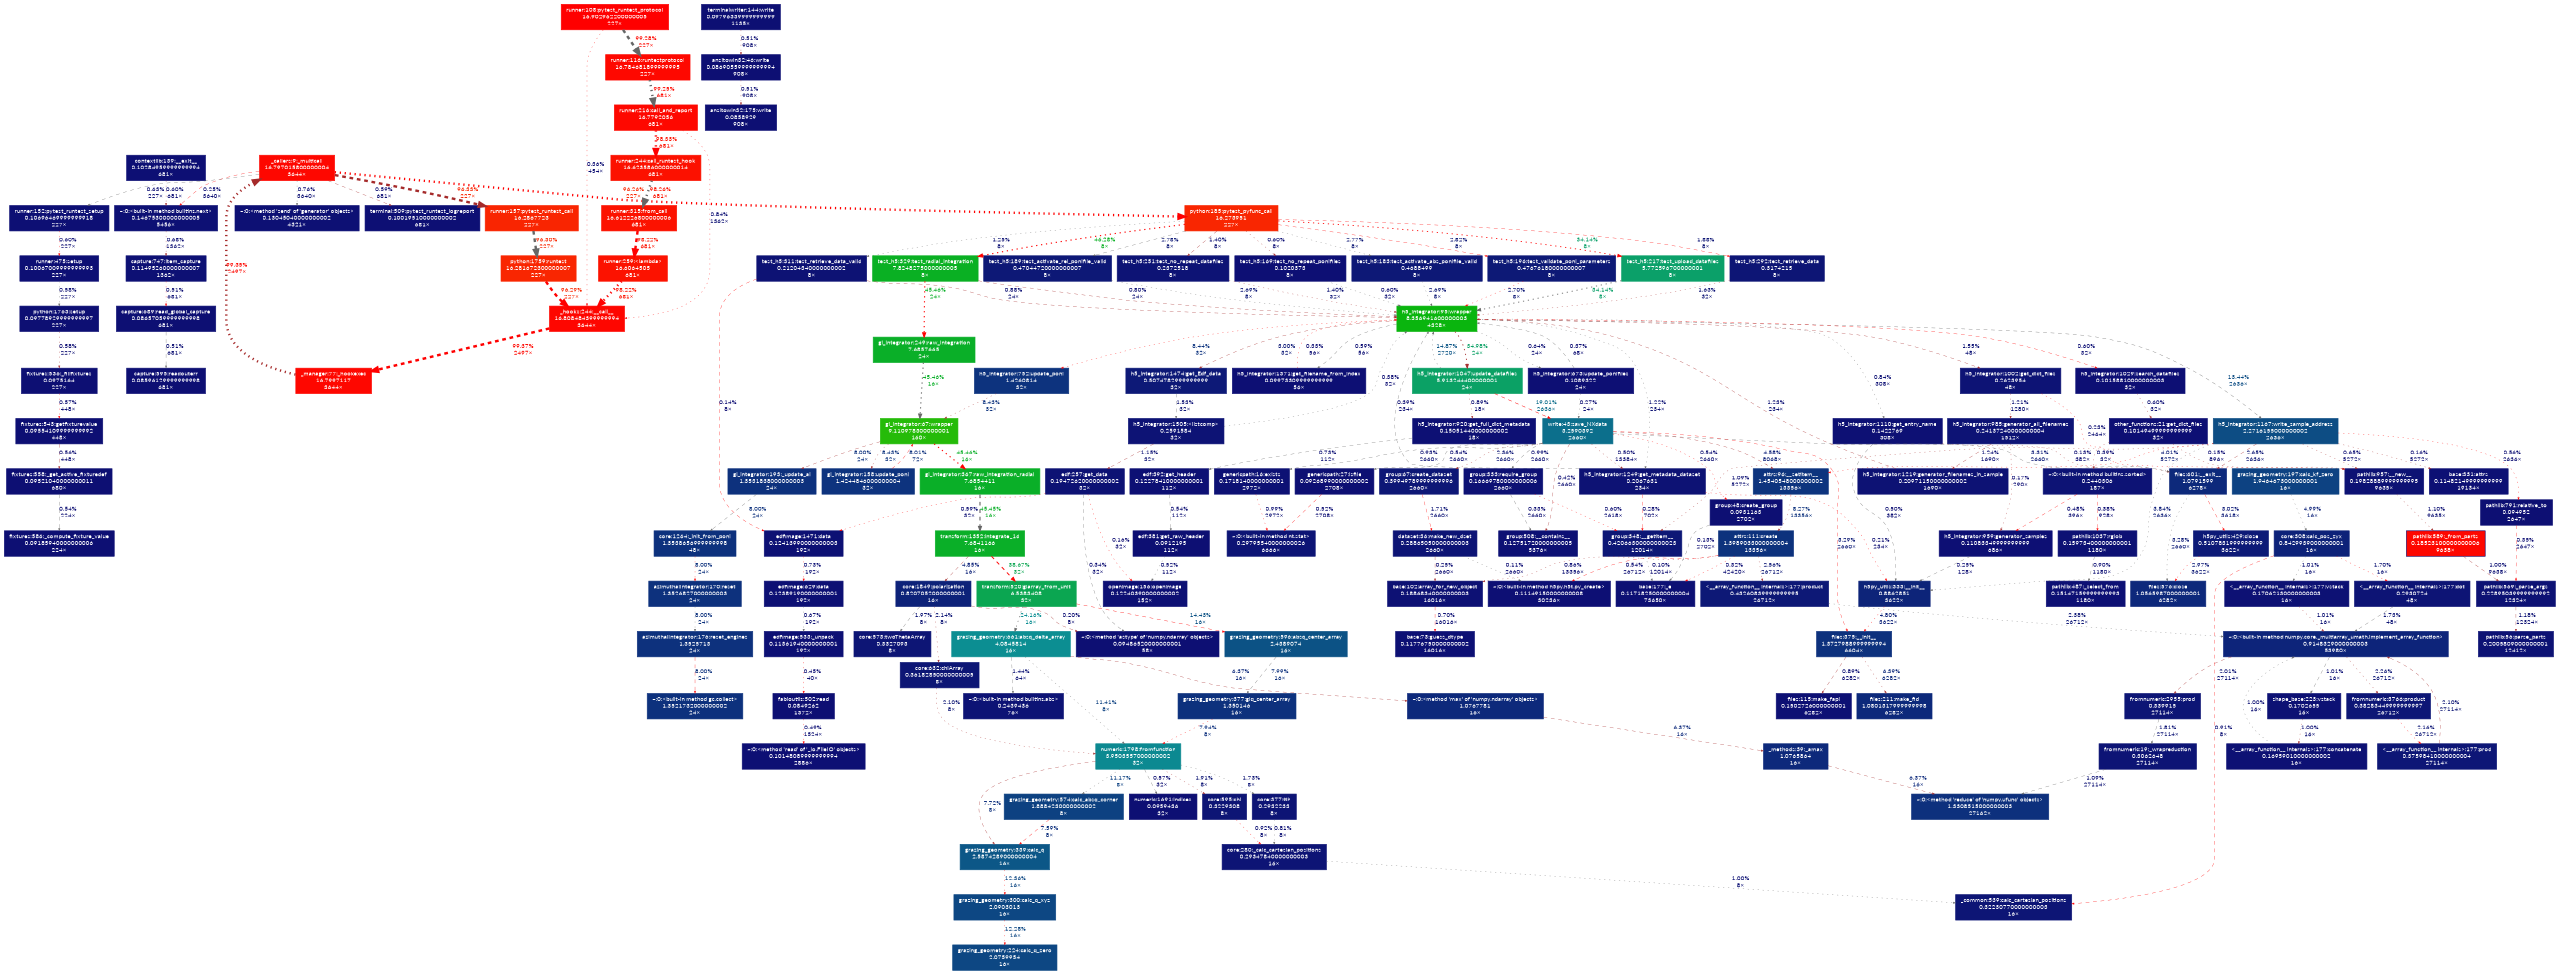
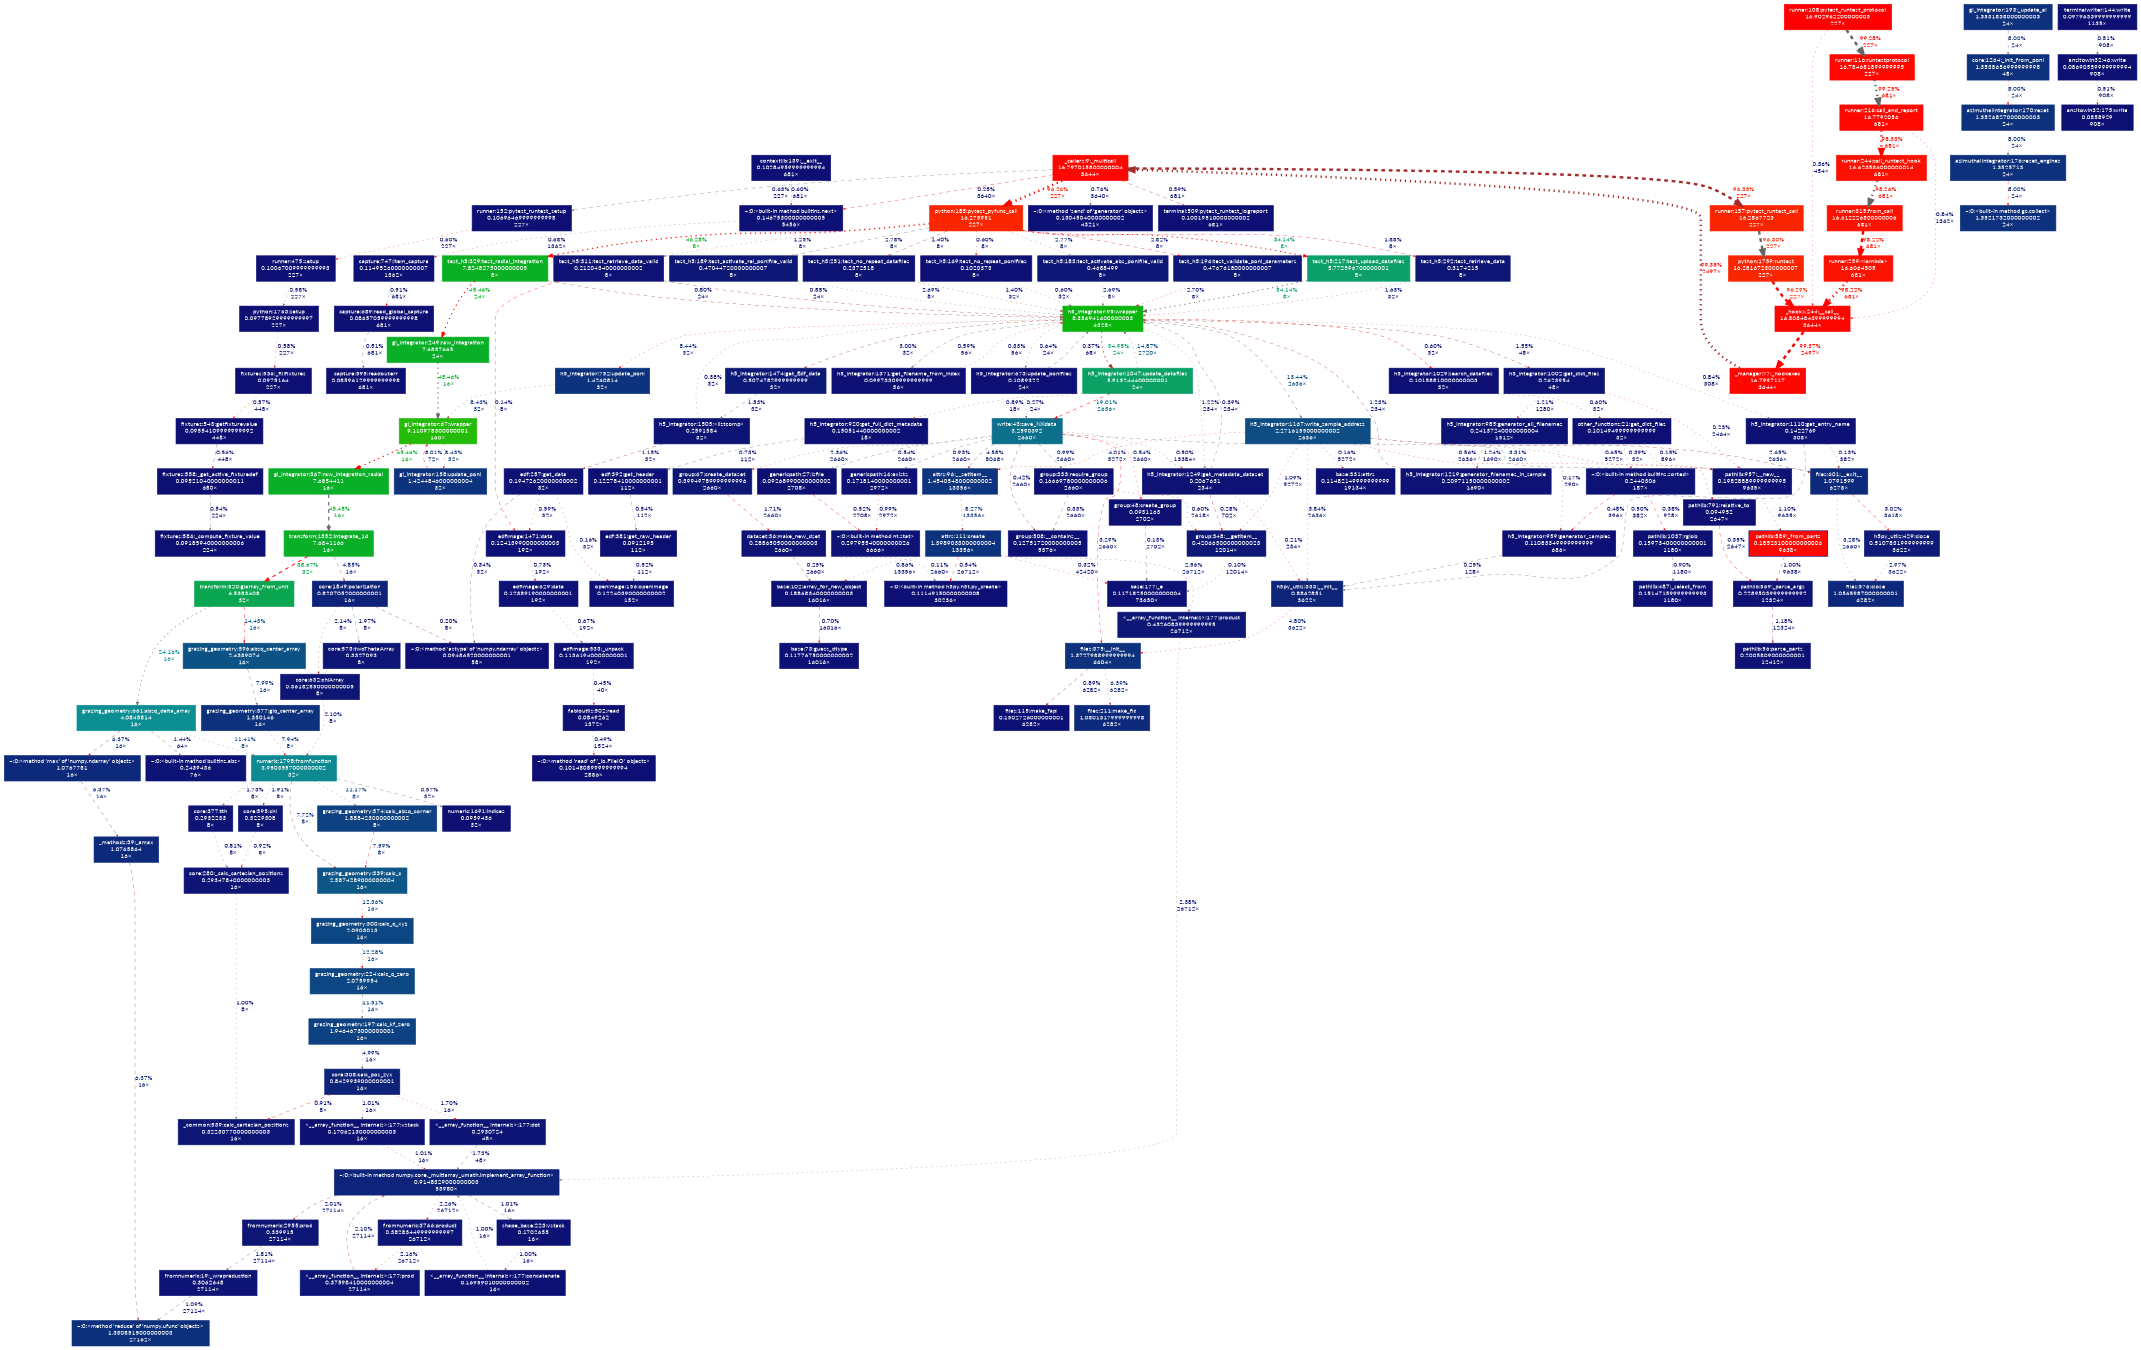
(59, 218) -> (522, 218)
(842, 454) -> none
none -> (362, 1005)
